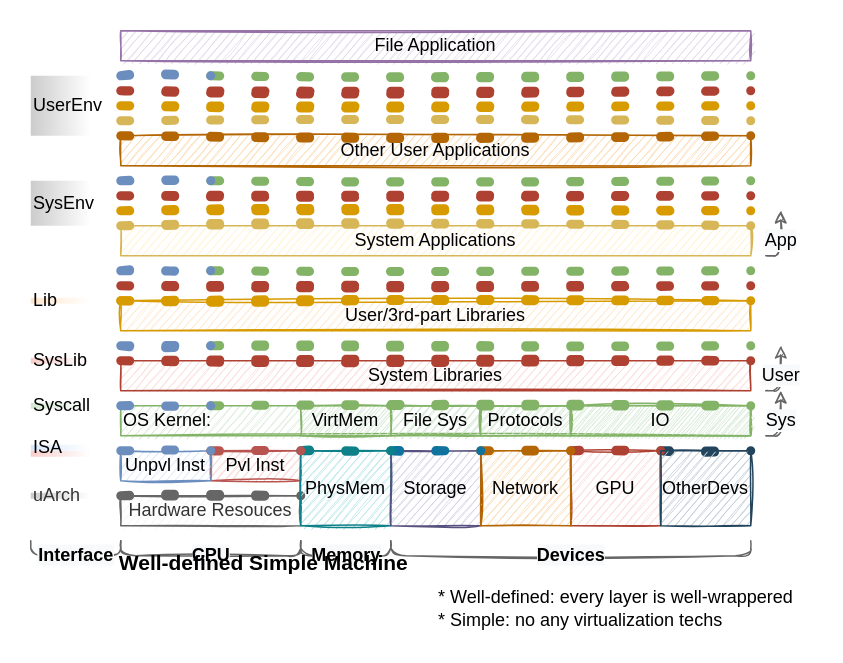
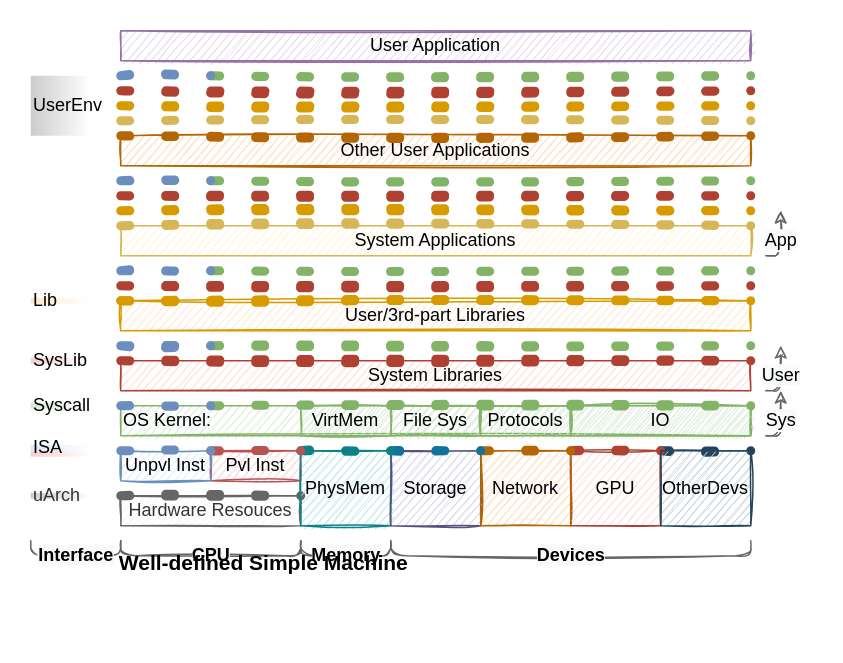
(436, 46) -> (436, 46)
(61, 203) -> none
(623, 608) -> none
